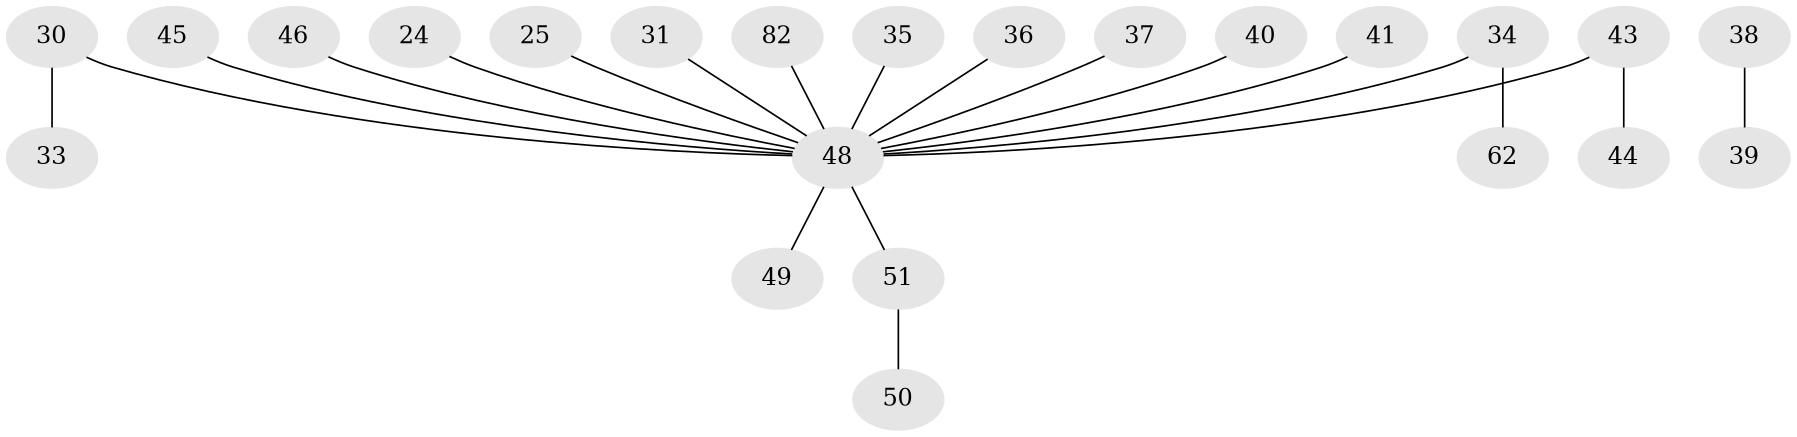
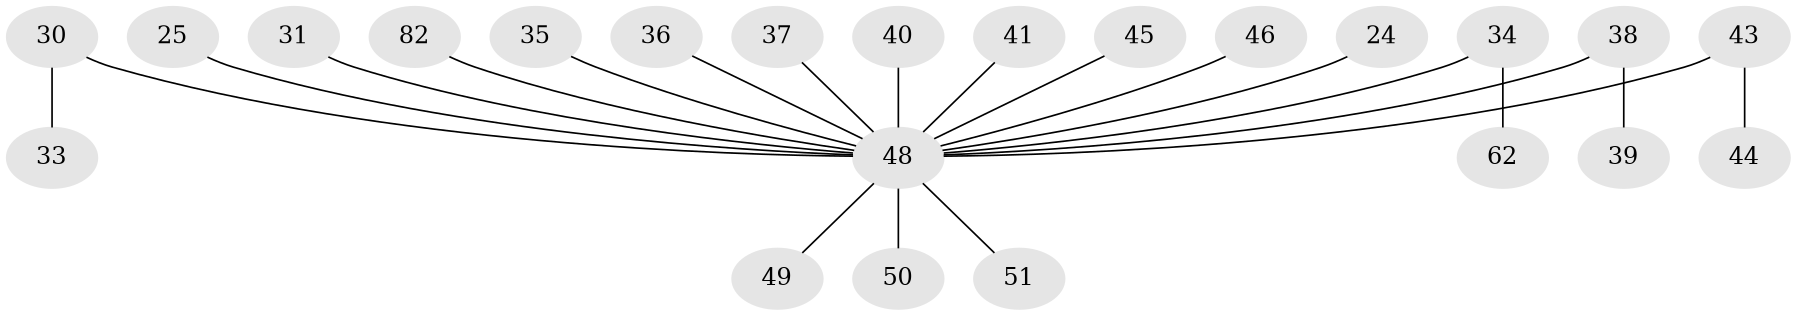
none -> (1270, 127)
(898, 339) -> (898, 218)
